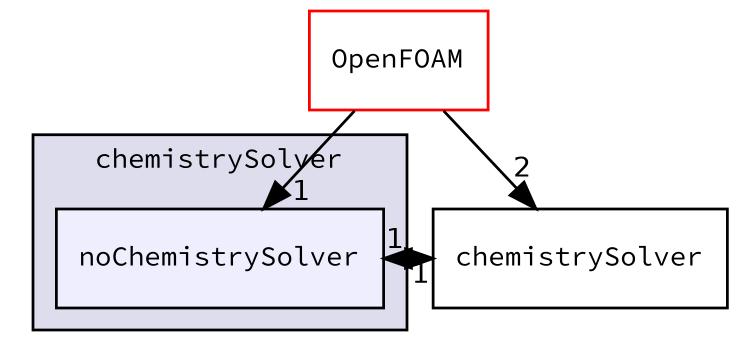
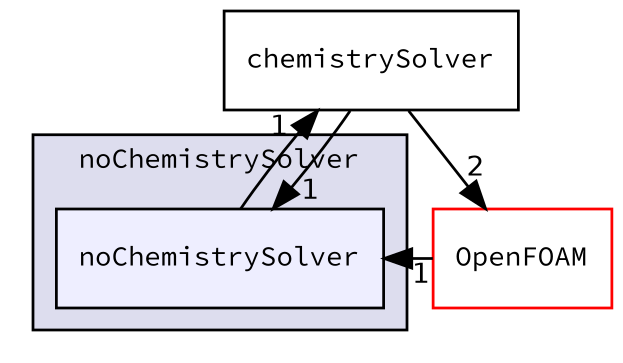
(480, 149) -> (438, 149)
(220, 161) -> (220, 161)
